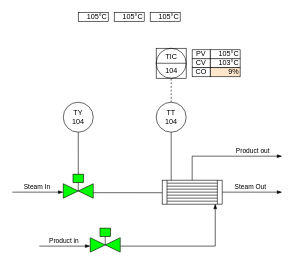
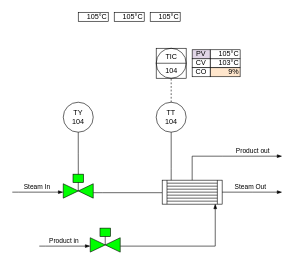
(201, 54) -> (201, 54)
